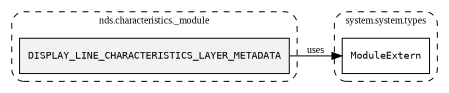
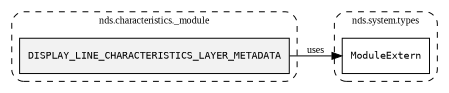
(386, 21) -> (386, 21)
